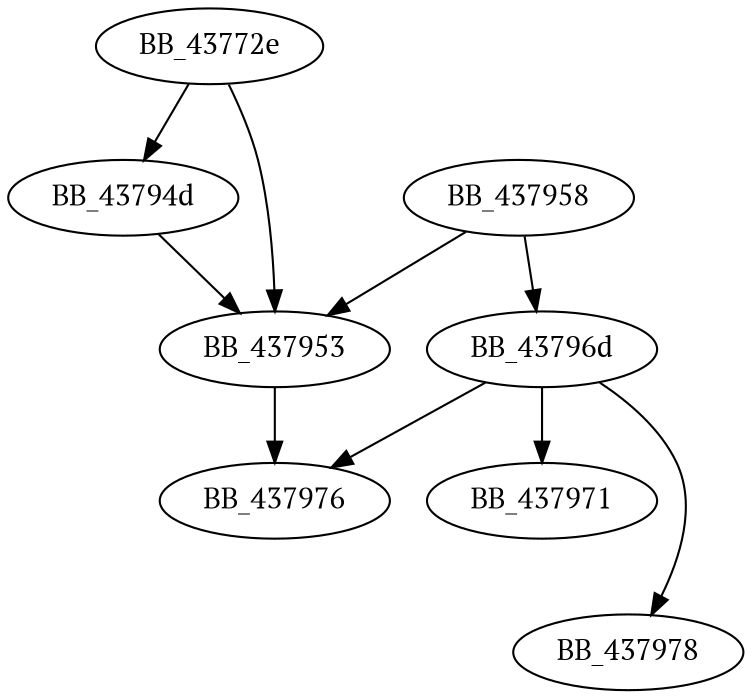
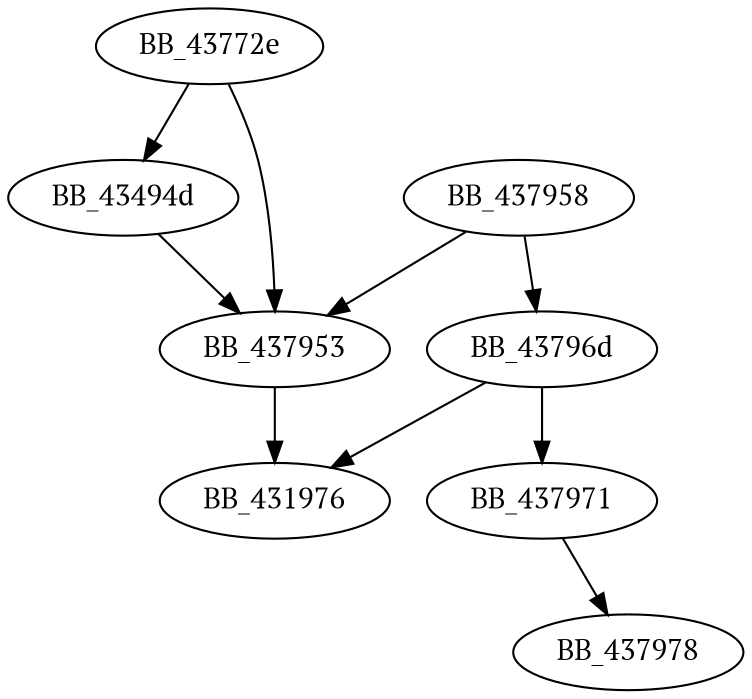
(123, 198) -> (123, 198)
(681, 475) -> (580, 568)
(275, 501) -> (275, 501)
